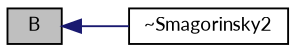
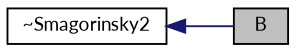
(105, 26) -> (209, 26)
